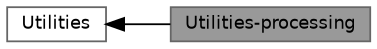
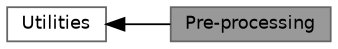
(270, 24) -> (251, 24)
